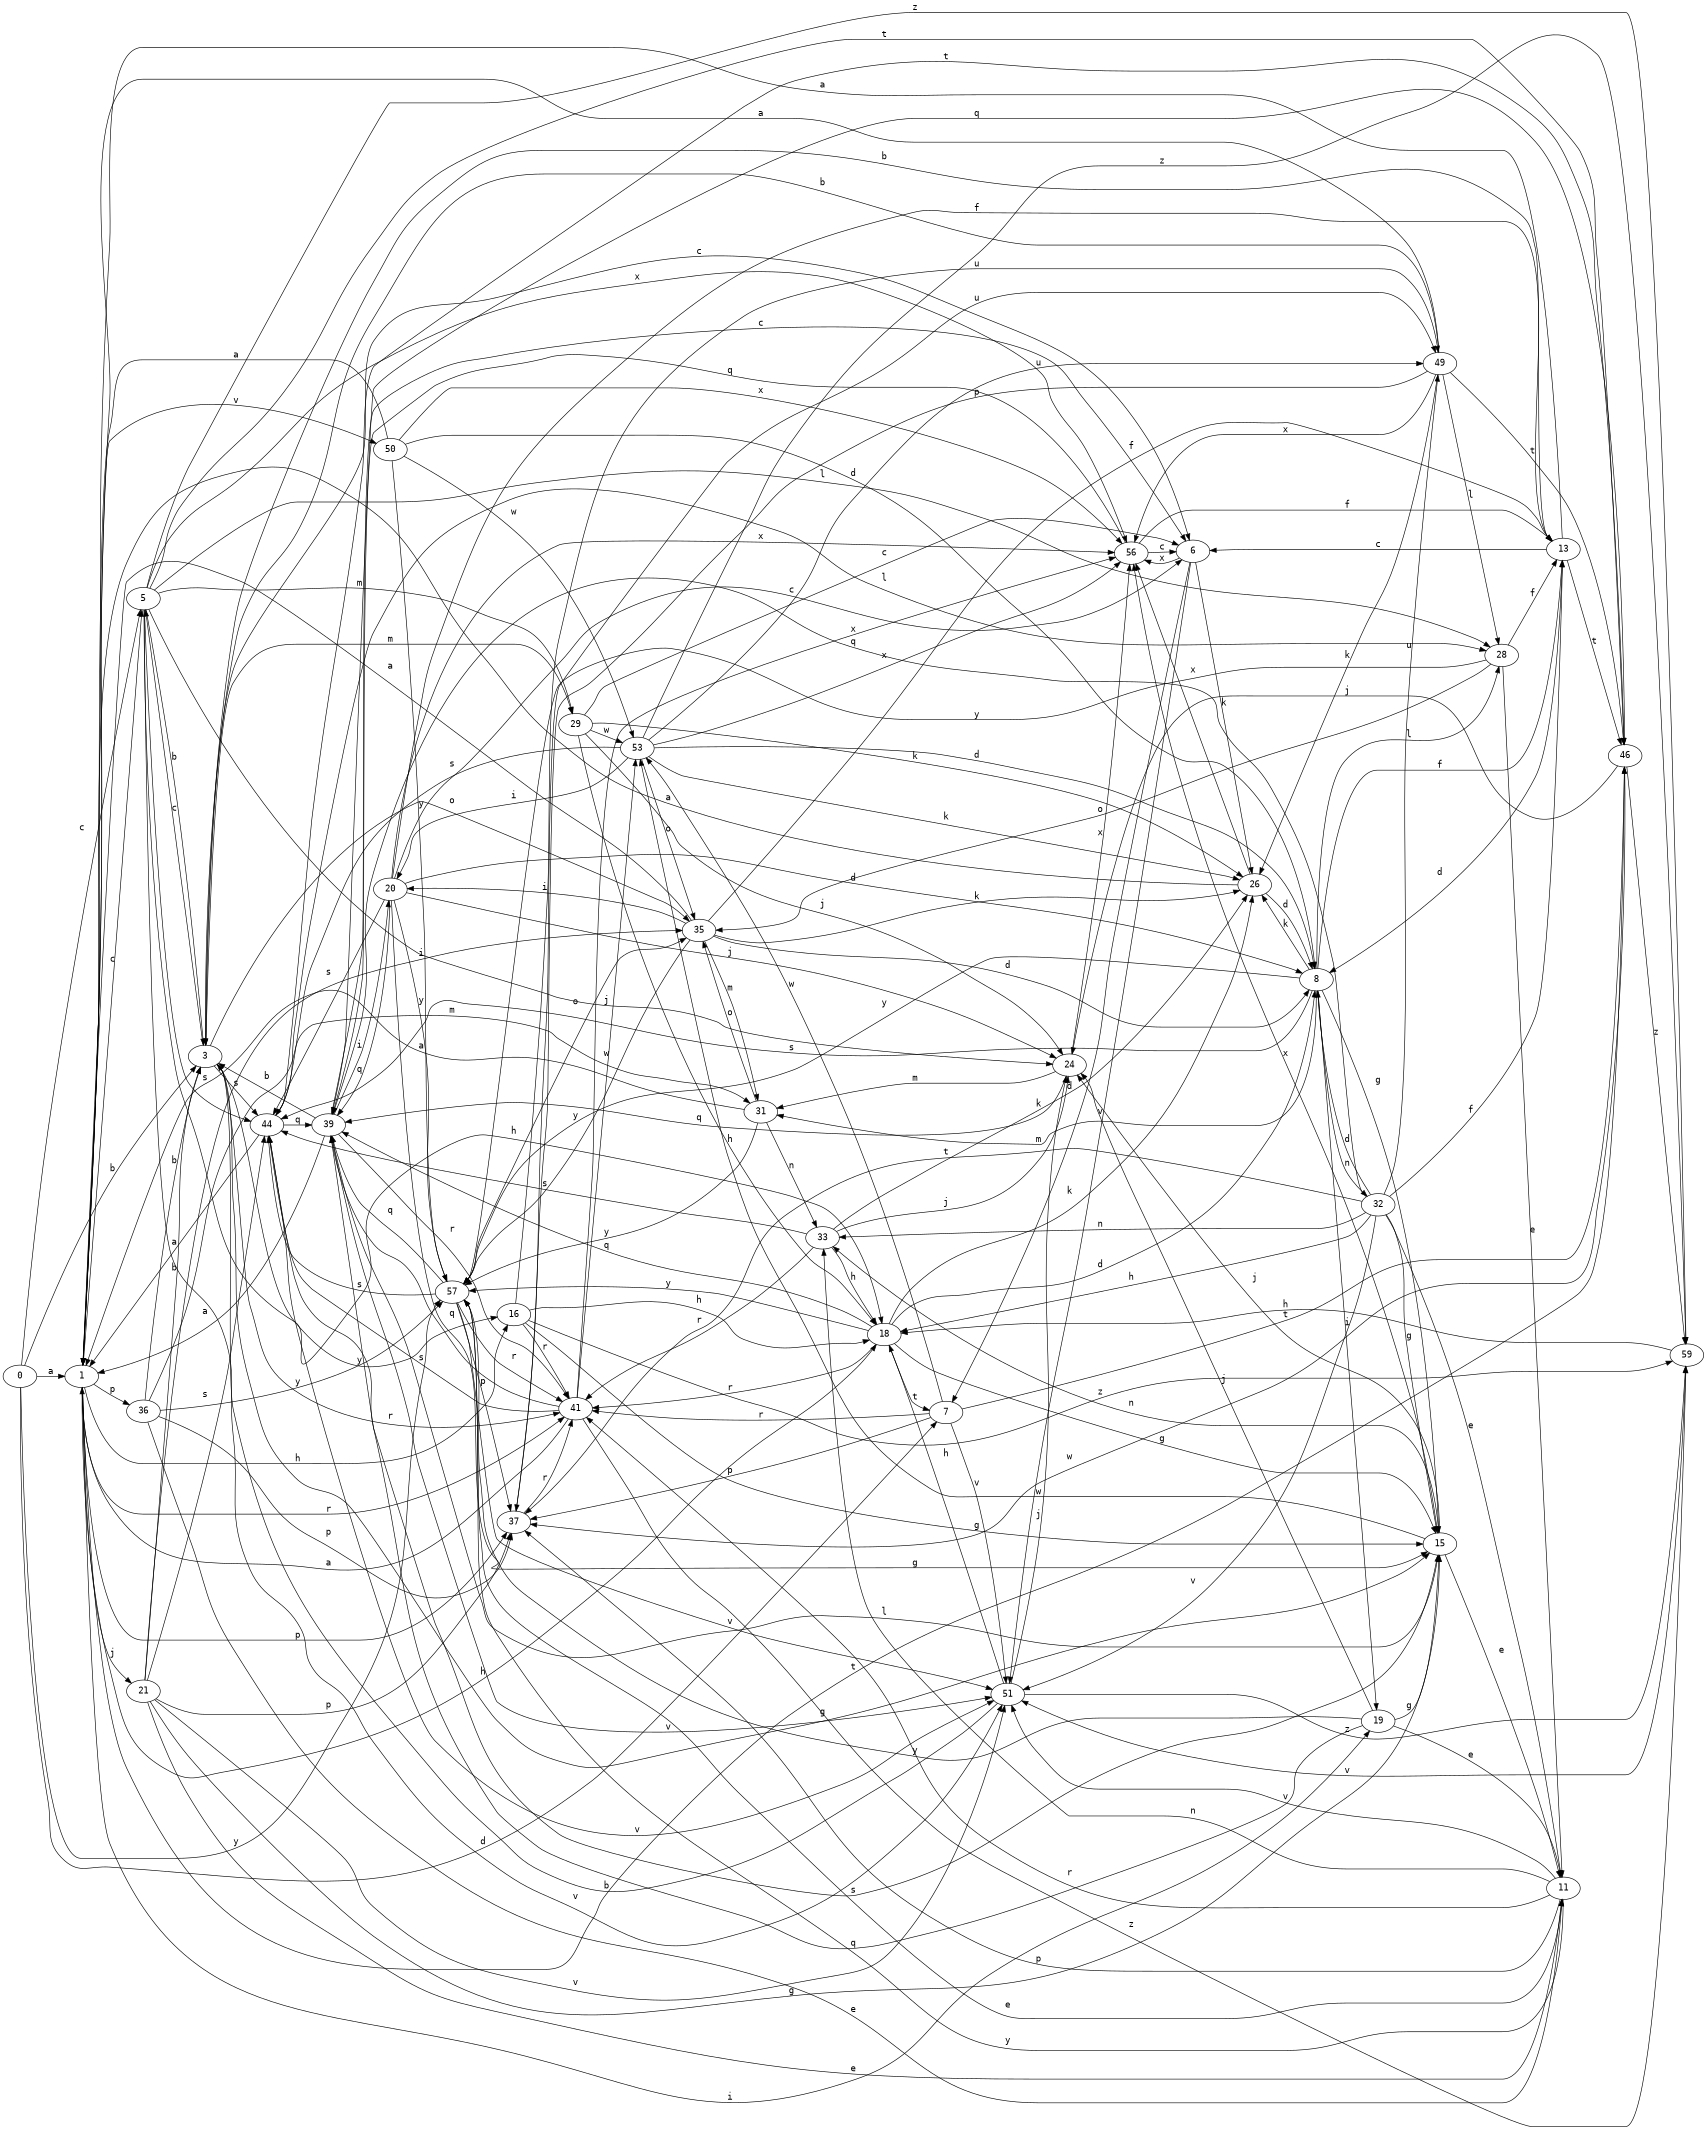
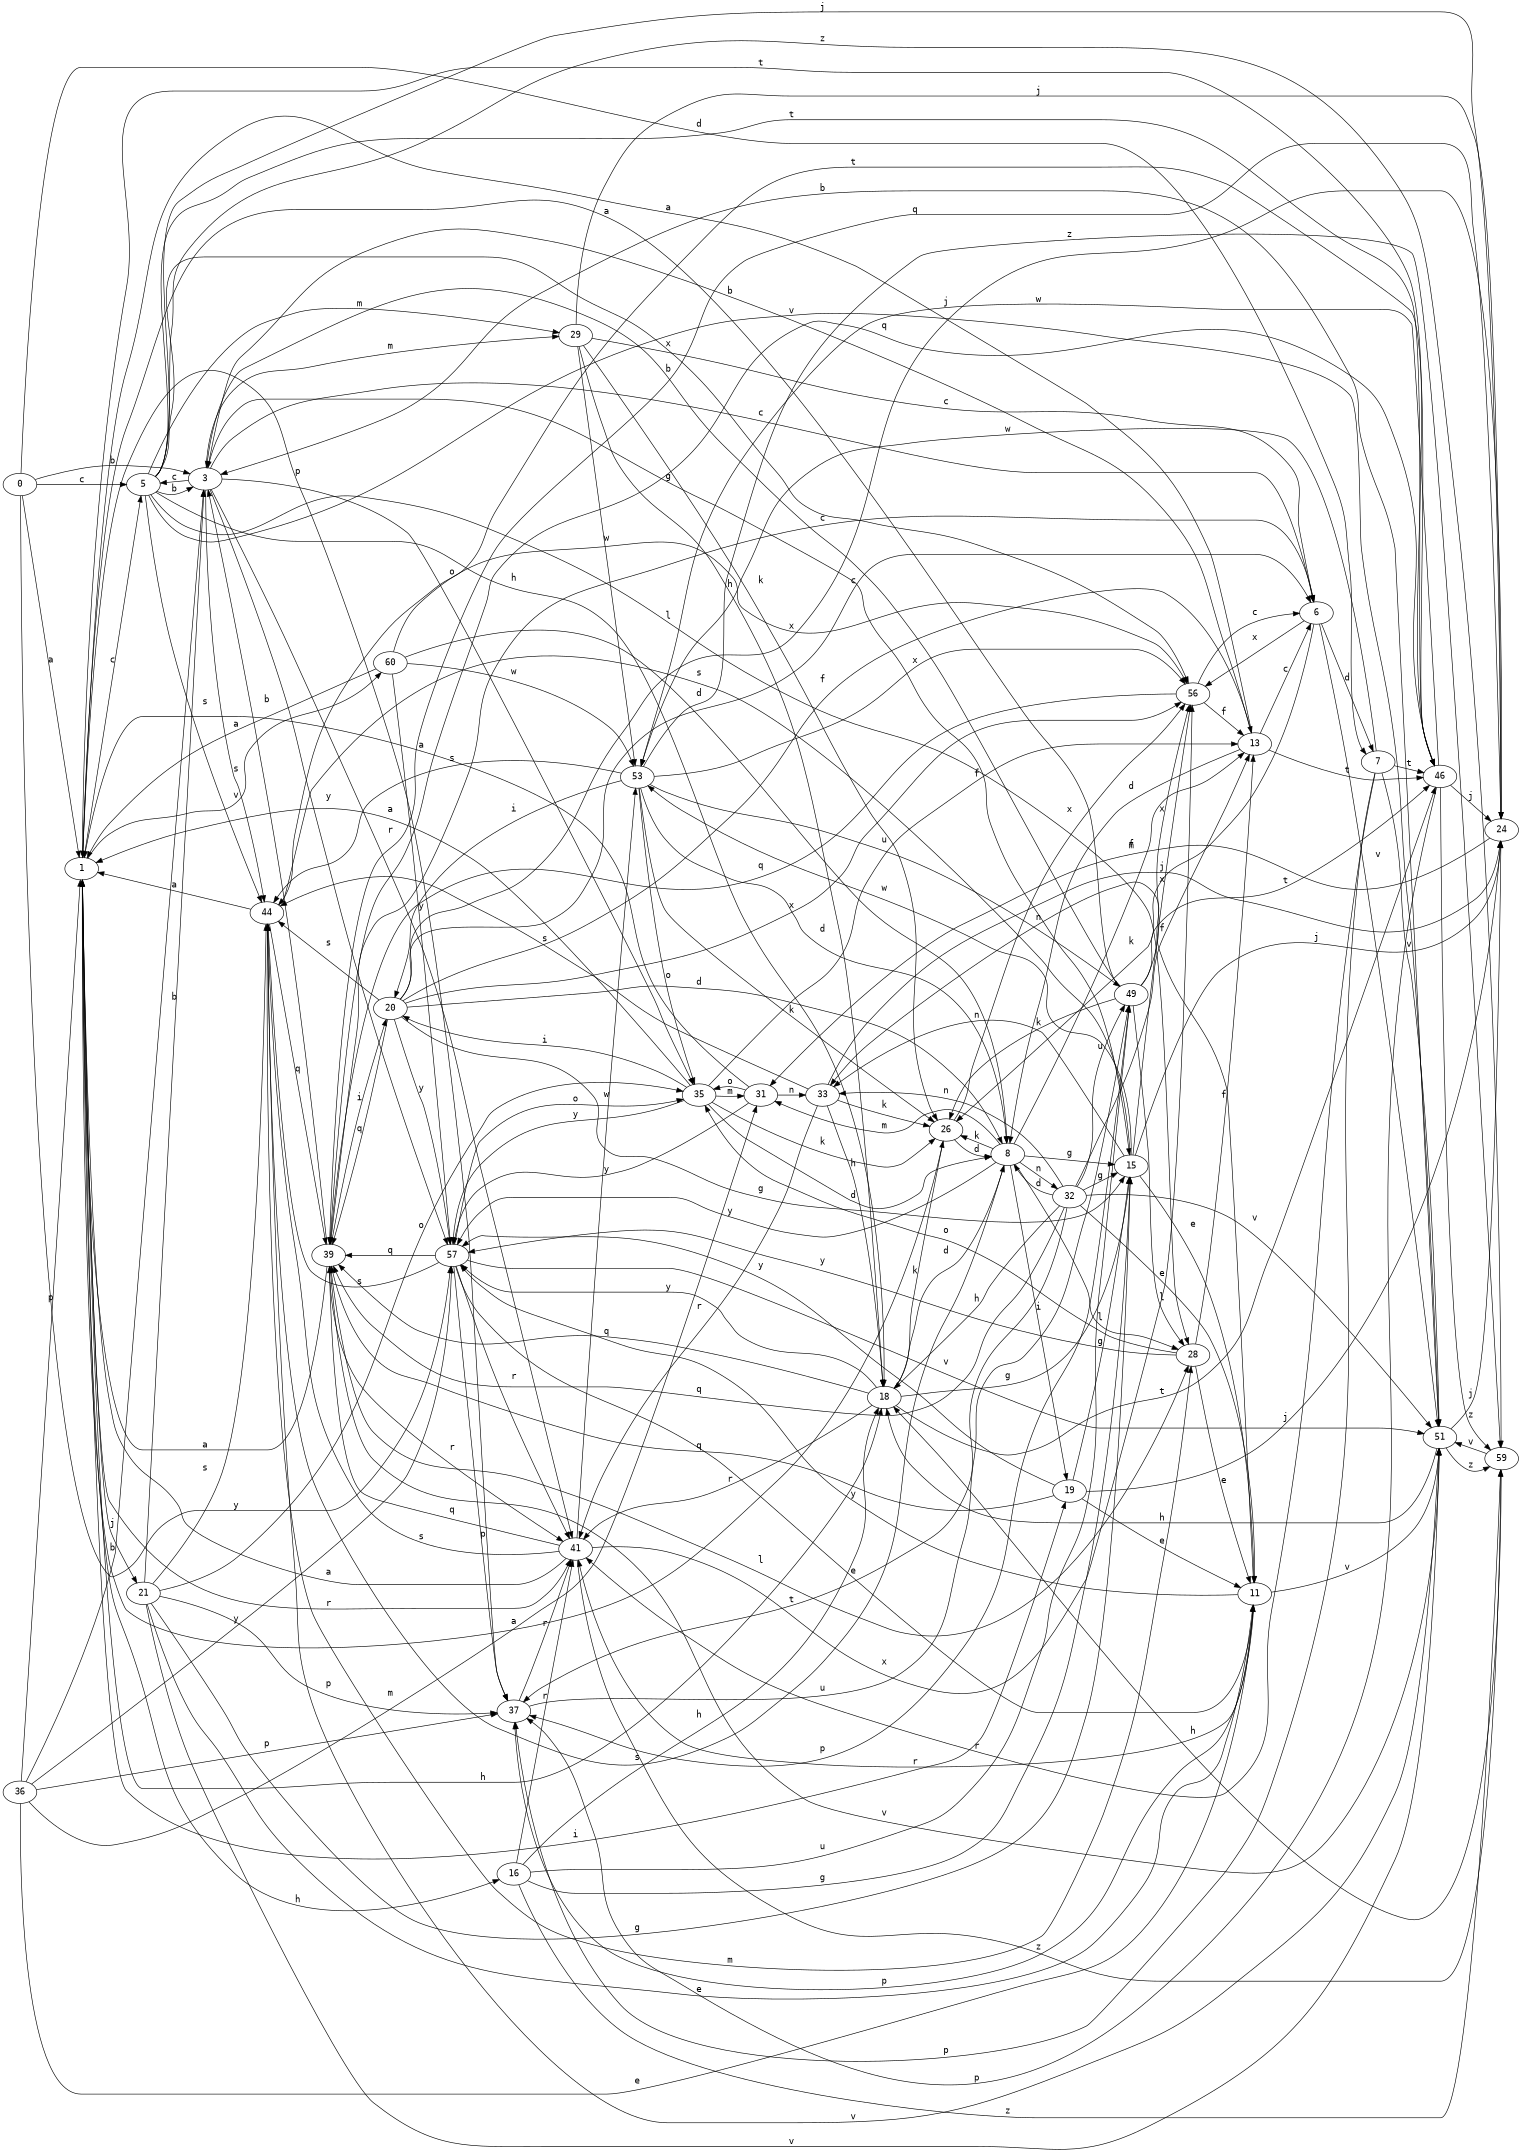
none -> (1110, 305)
(390, 450) -> (390, 663)
(884, 578) -> (730, 1960)
(1105, 825) -> none
(421, 954) -> (421, 1226)
(283, 1302) -> (323, 845)
(903, 1380) -> (1264, 1272)
(109, 1394) -> (51, 1334)
(1069, 1457) -> (977, 2078)
(692, 1637) -> (752, 1569)
